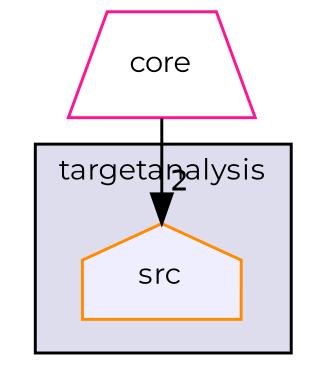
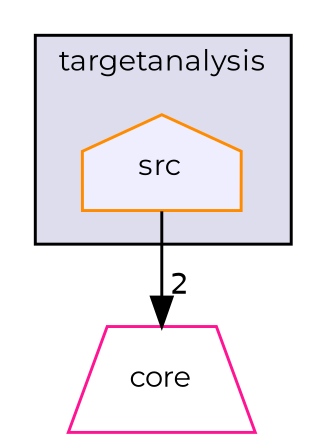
(162, 162) -> (162, 262)
